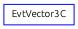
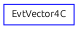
(39, 15) -> (39, 15)
